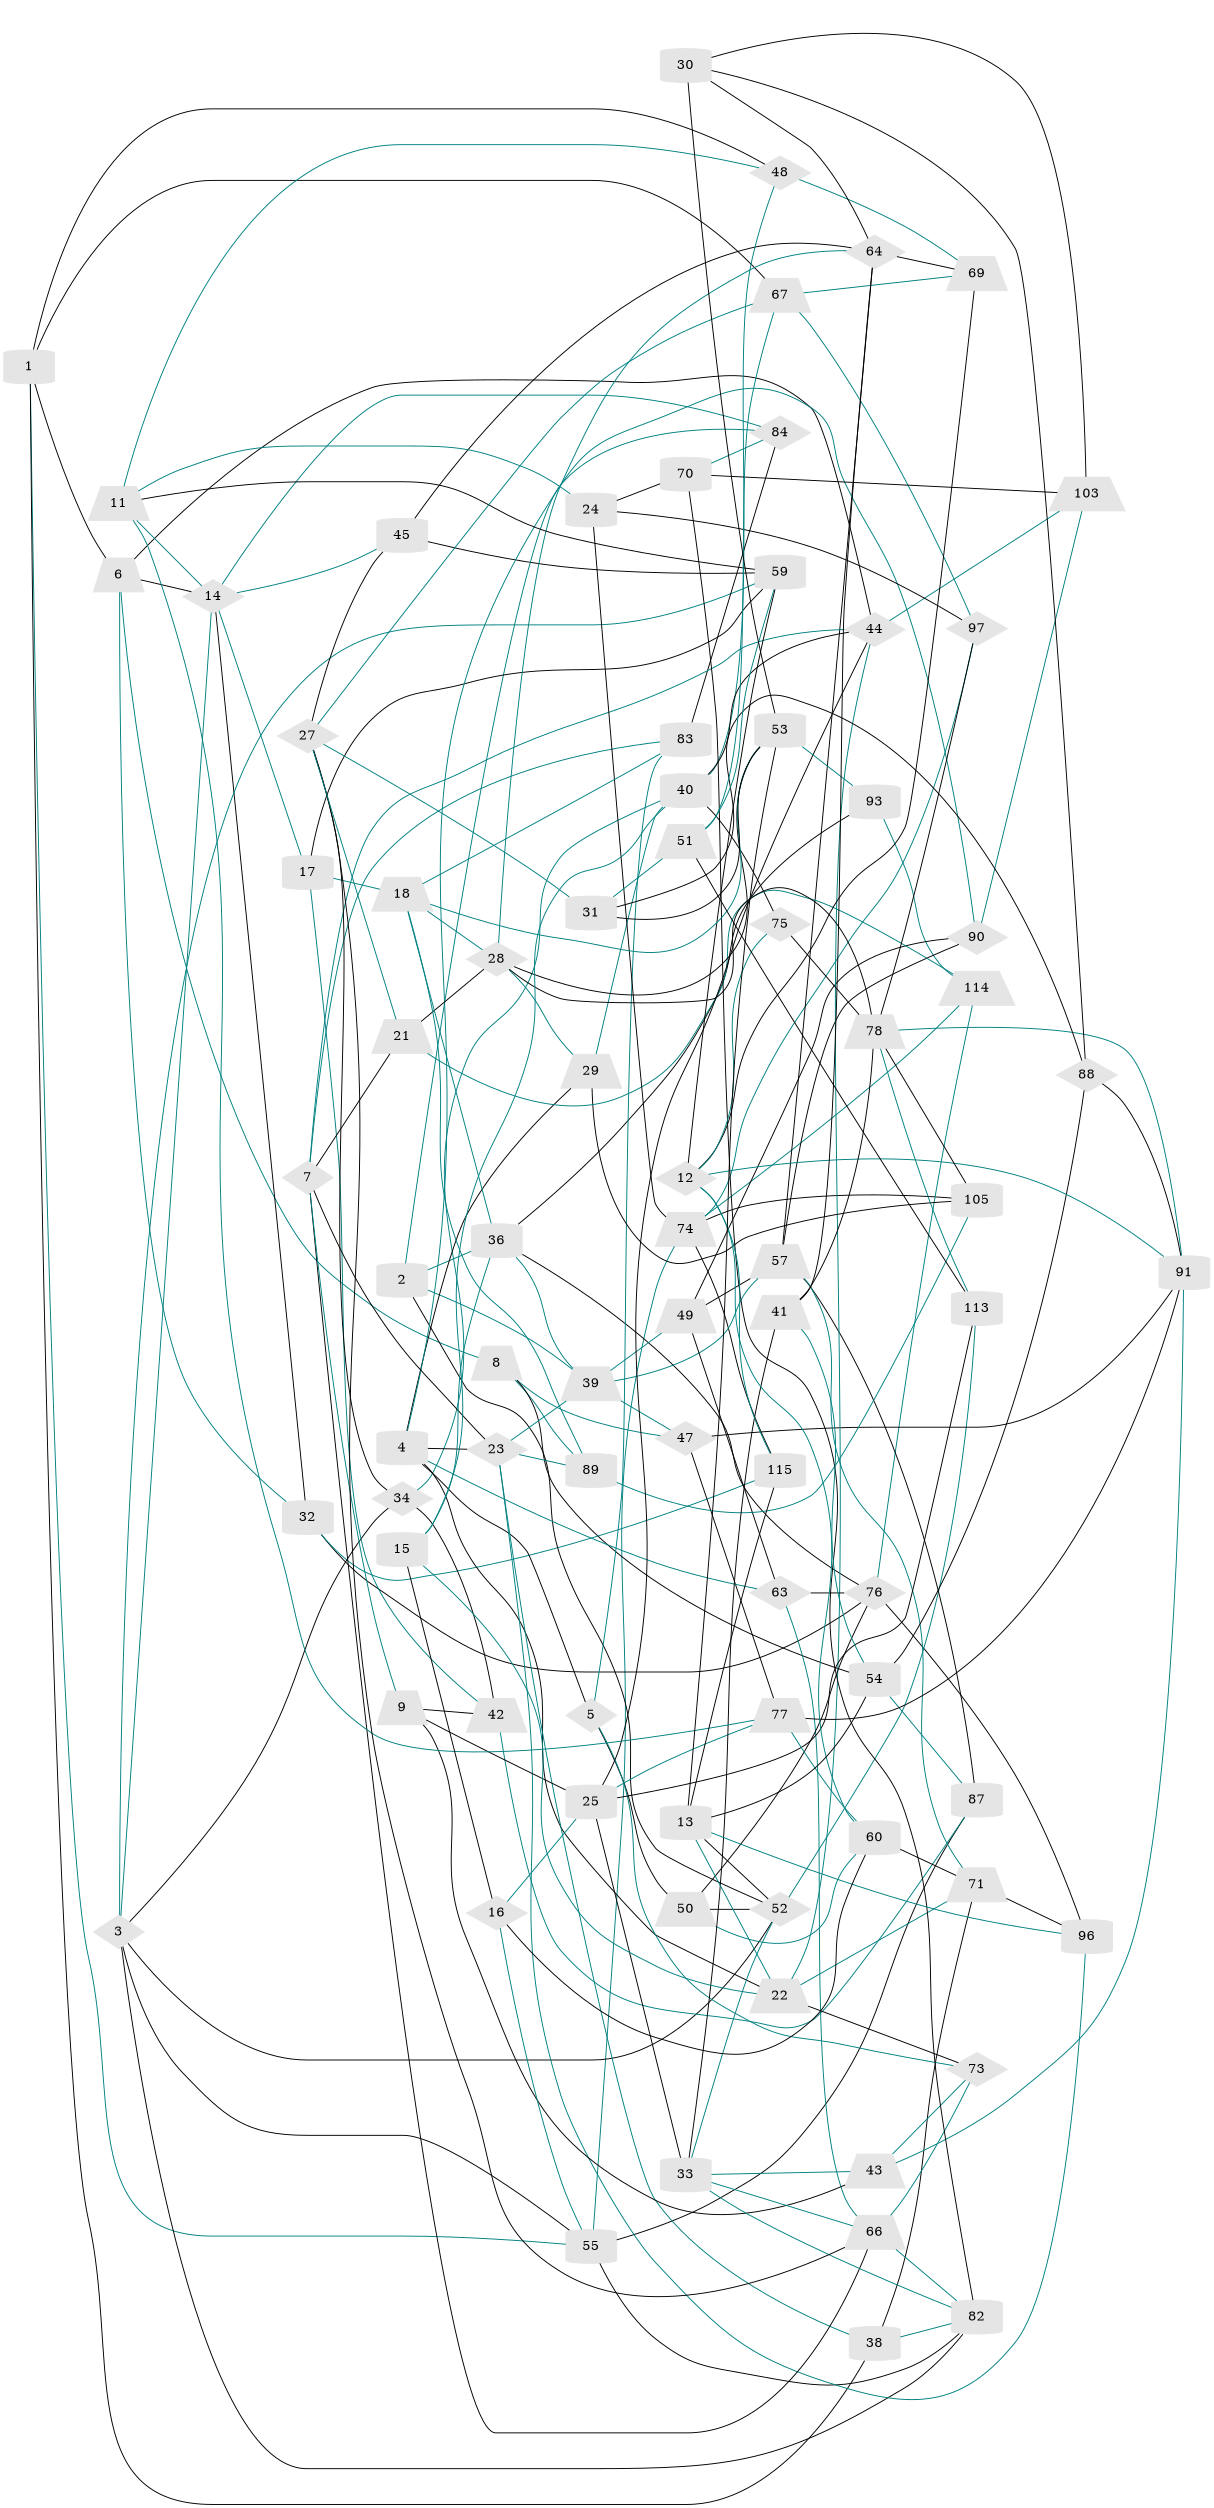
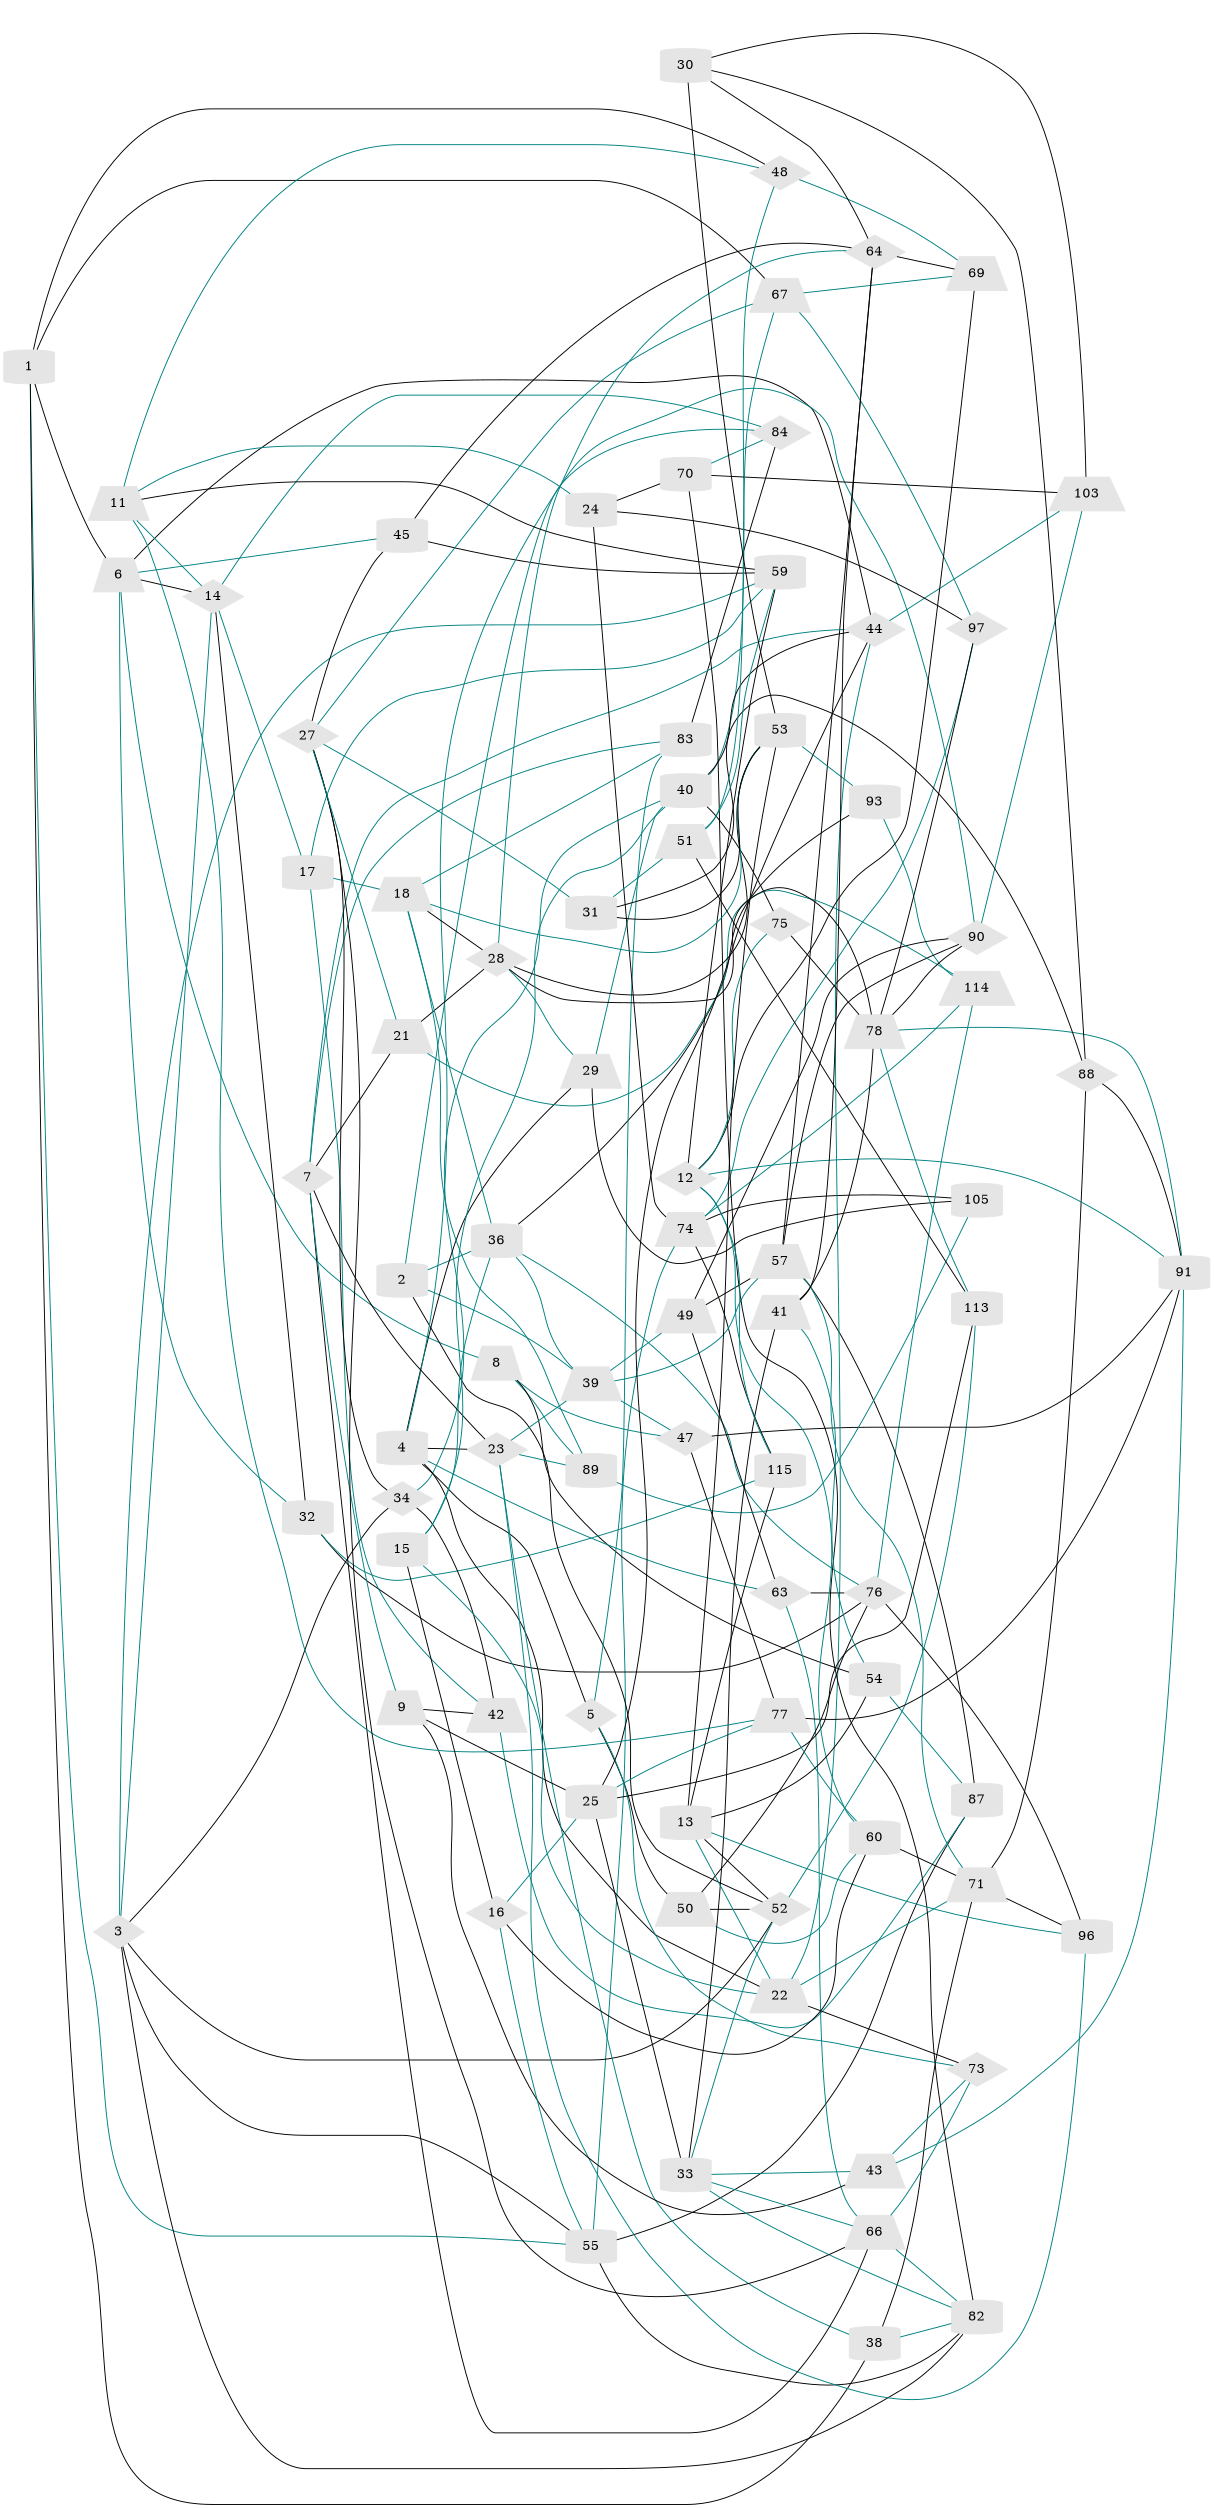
(308, 576) -> (257, 556)
(486, 679) -> (486, 679)
(451, 928) -> (451, 928)
(926, 1116) -> (925, 978)
(1018, 1387) -> (1064, 1484)
(710, 1405) -> (710, 1405)
